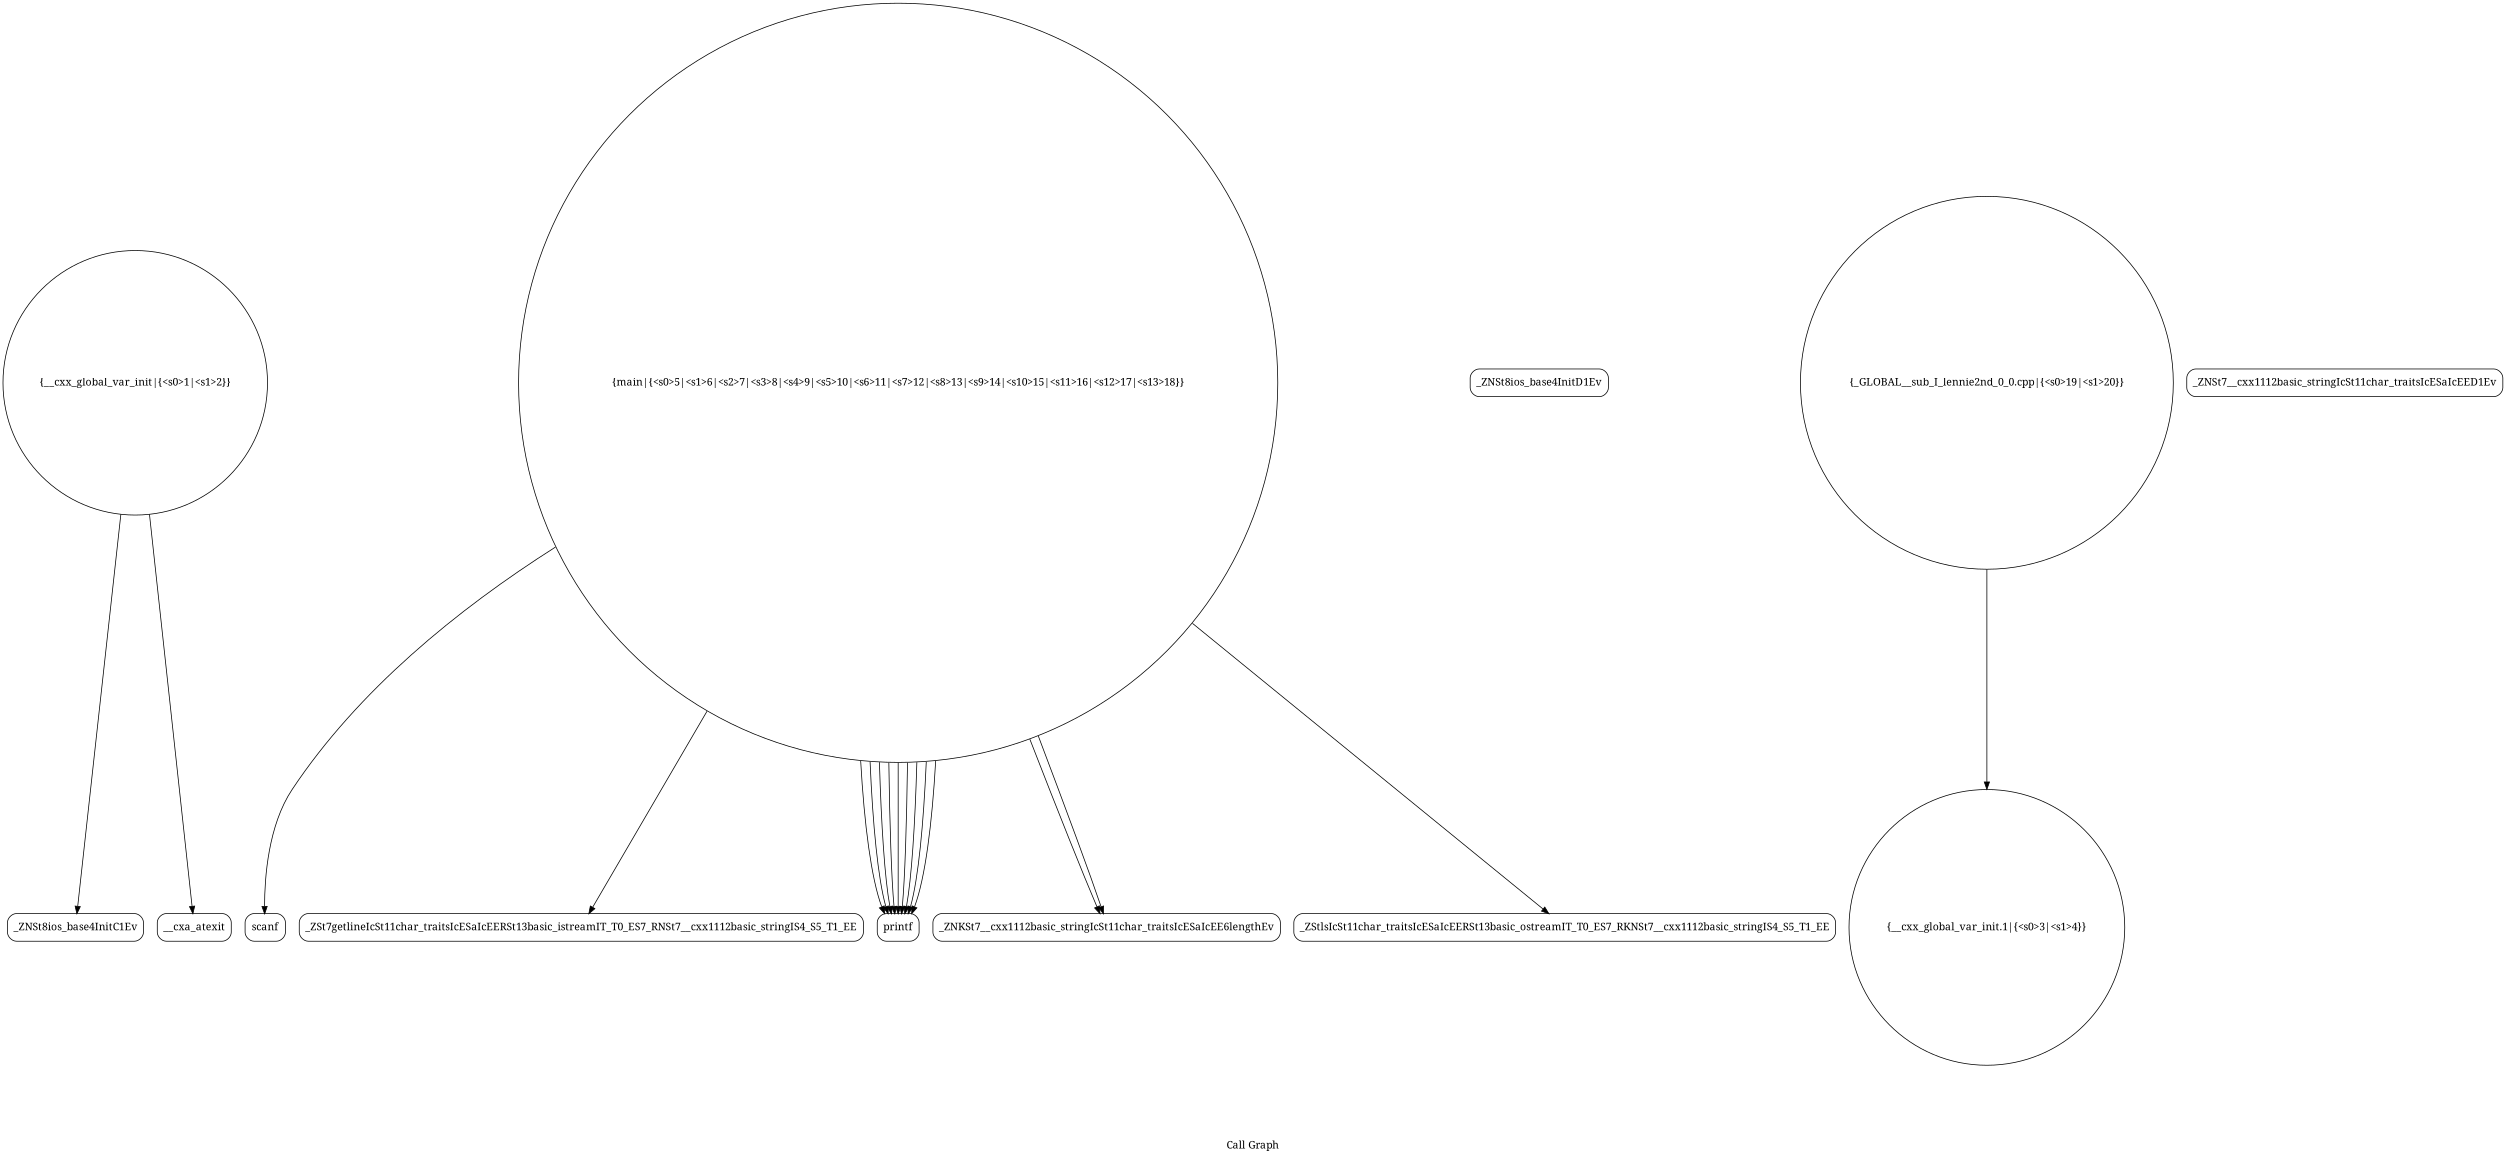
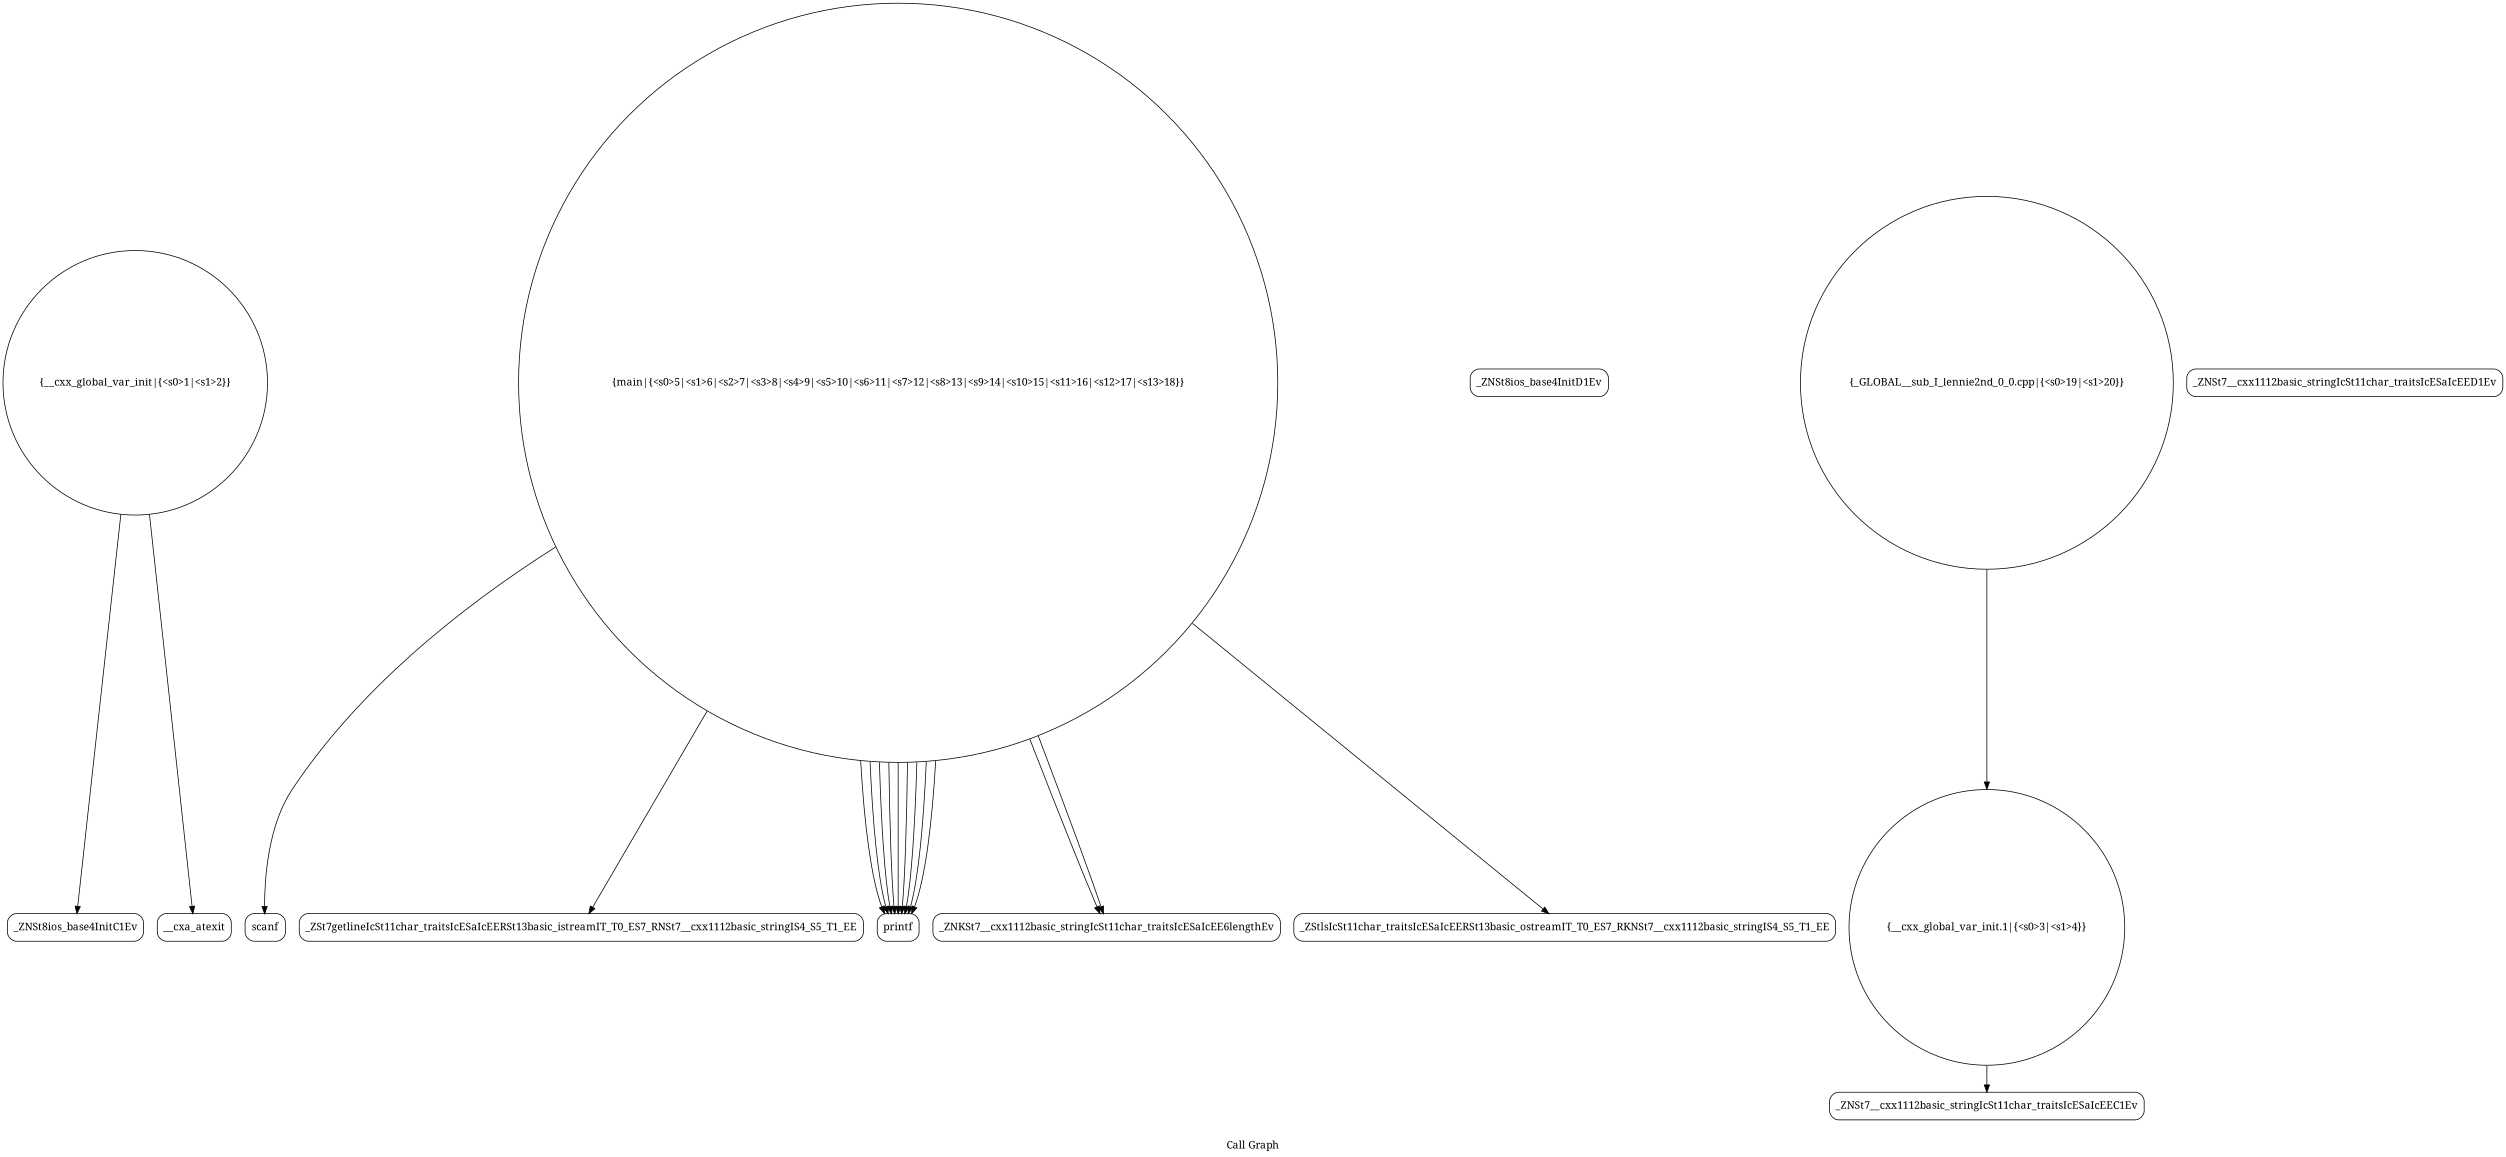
none -> (1987, 1106)
